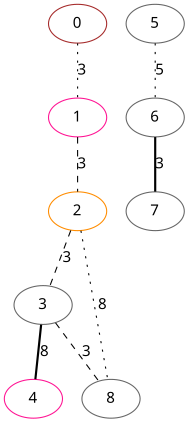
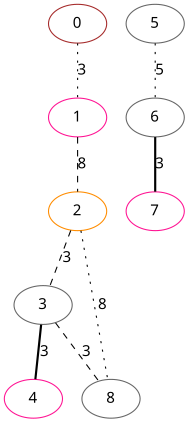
(82, 164) -> (82, 164)
(155, 211) -> (155, 211)
(45, 352) -> (45, 352)
